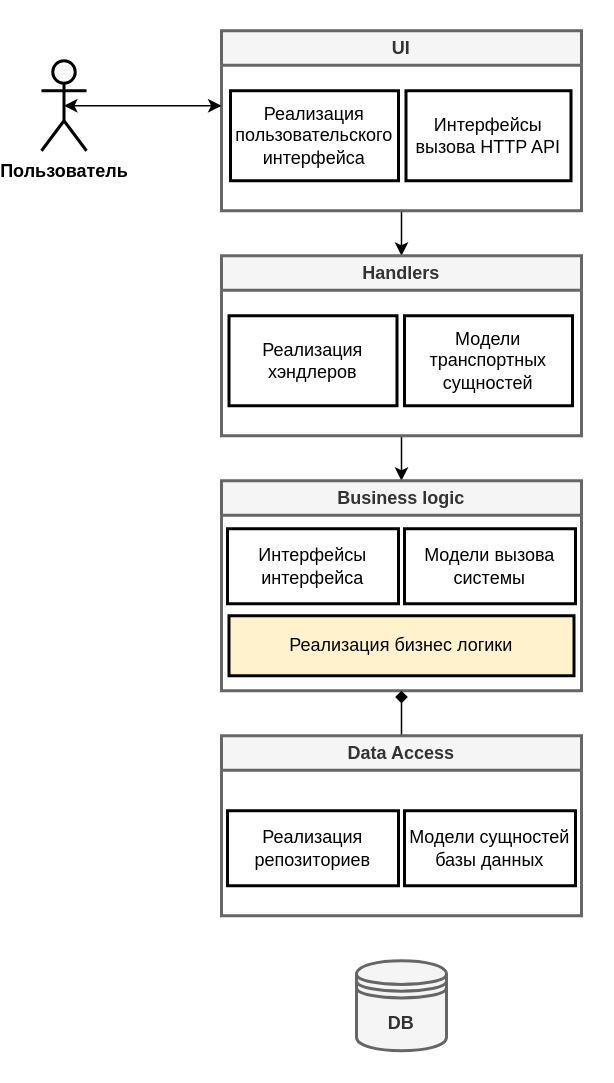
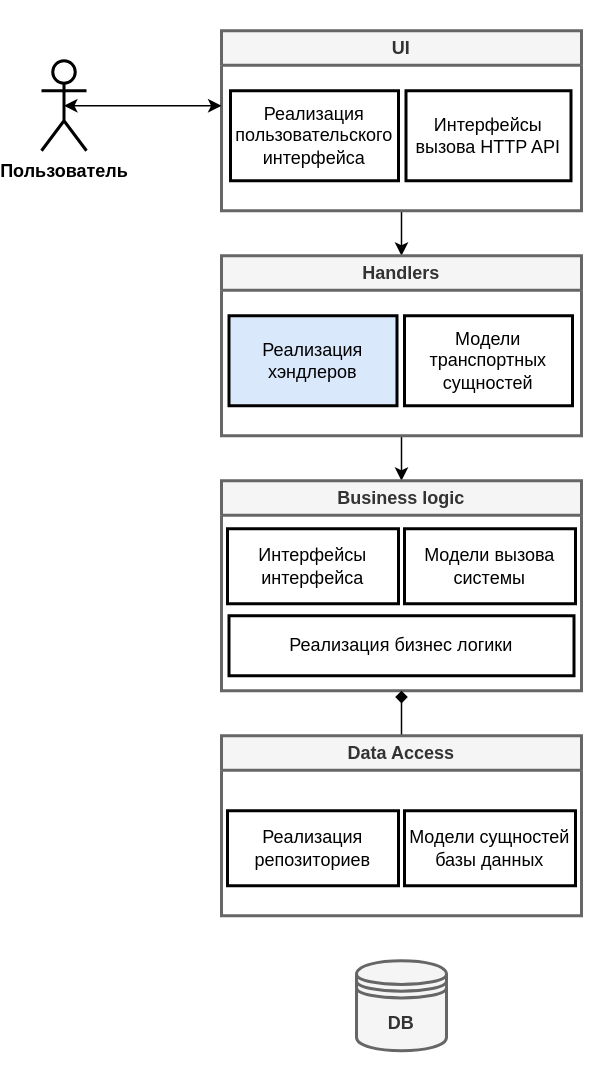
(313, 361) -> (313, 361)
(401, 646) -> (401, 646)
